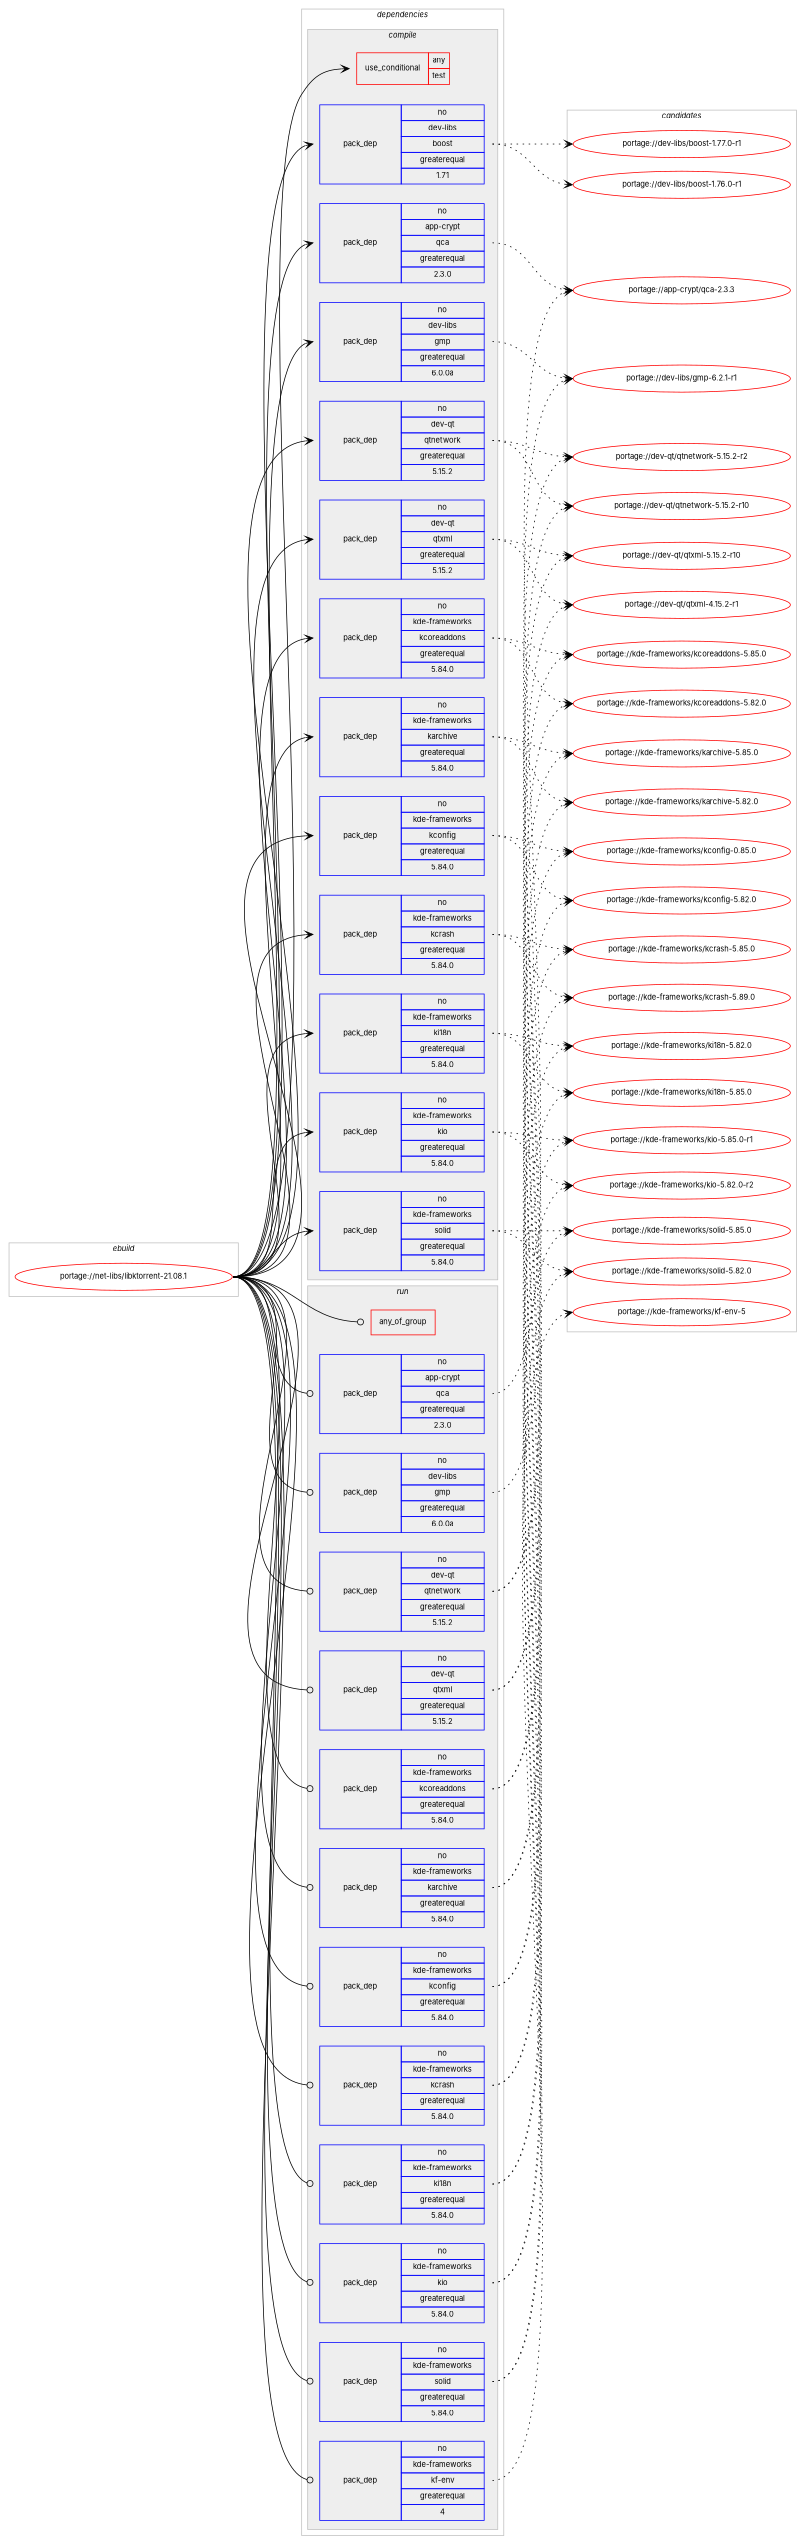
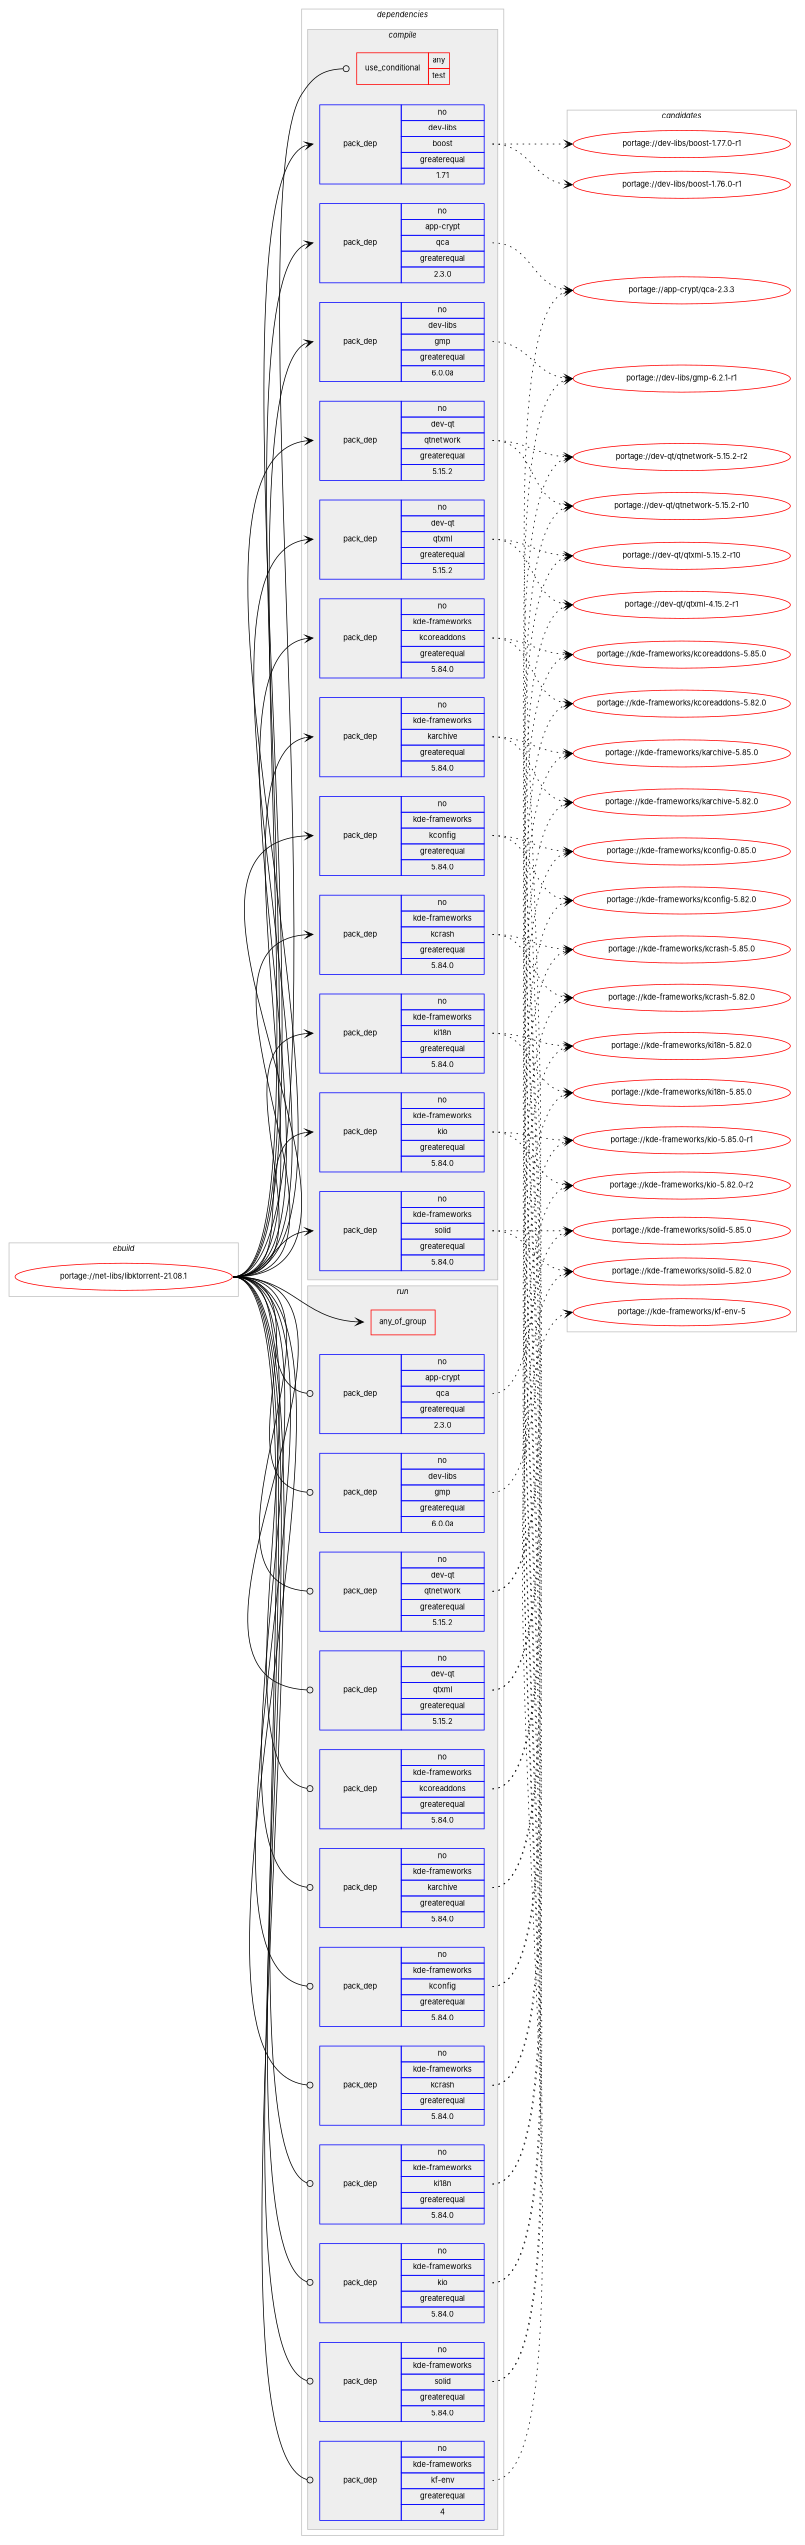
(288, 667) -> (288, 666)
(682, 998) -> (682, 998)
(296, 1298) -> (295, 1297)
